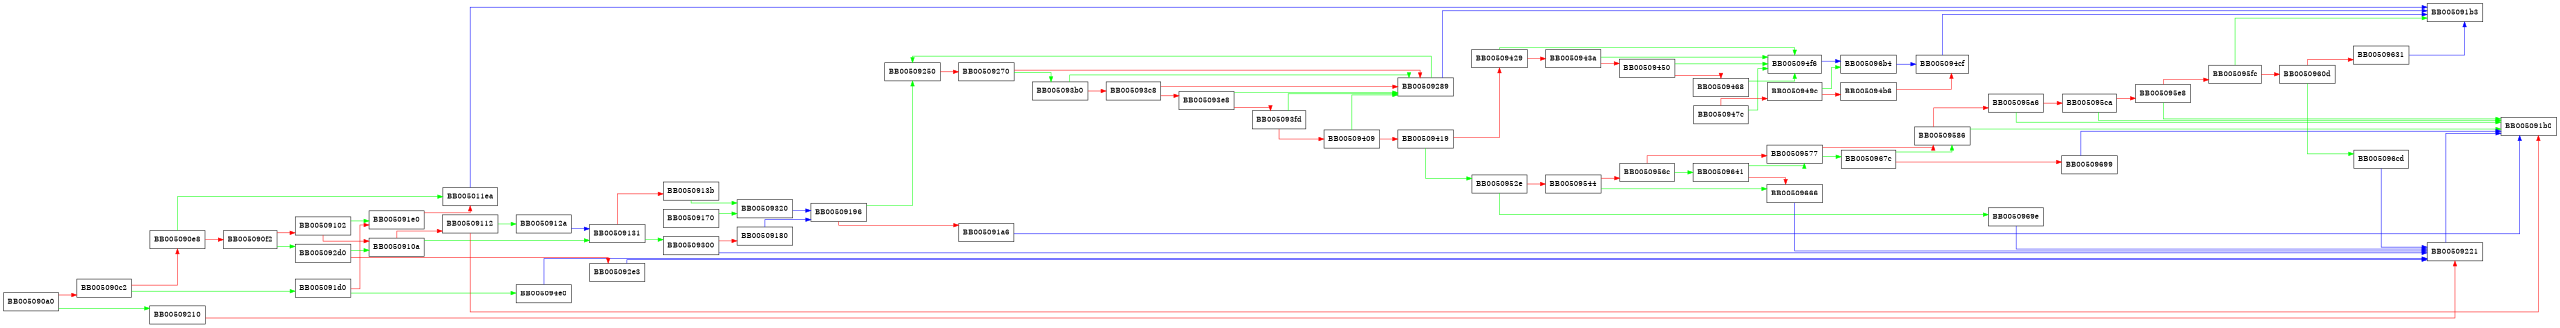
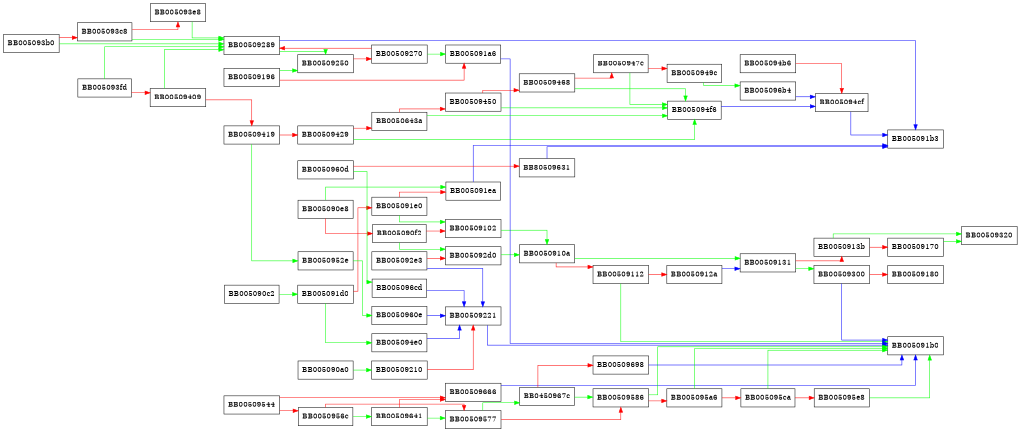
(2381, 55) -> (547, 168)
(1573, 59) -> (399, 121)
(1829, 61) -> (766, 106)
(1035, 73) -> (434, 54)
(2235, 74) -> none
none -> (594, 78)
(1277, 87) -> (175, 39)
(1829, 95) -> none
(1252, 108) -> none
(1869, 159) -> (547, 396)
(2089, 165) -> (621, 365)
(1534, 184) -> none
(1681, 189) -> (360, 398)
(470, 197) -> (473, 191)
(799, 211) -> none
(2016, 217) -> (399, 315)
(782, 220) -> none
(357, 221) -> (417, 222)
(505, 224) -> (655, 275)
(341, 241) -> (529, 230)
none -> (876, 247)
(2084, 251) -> (721, 385)
(1570, 253) -> (842, 332)
(480, 257) -> (434, 258)
(170, 285) -> none
(65, 295) -> none
(1551, 312) -> (723, 342)
